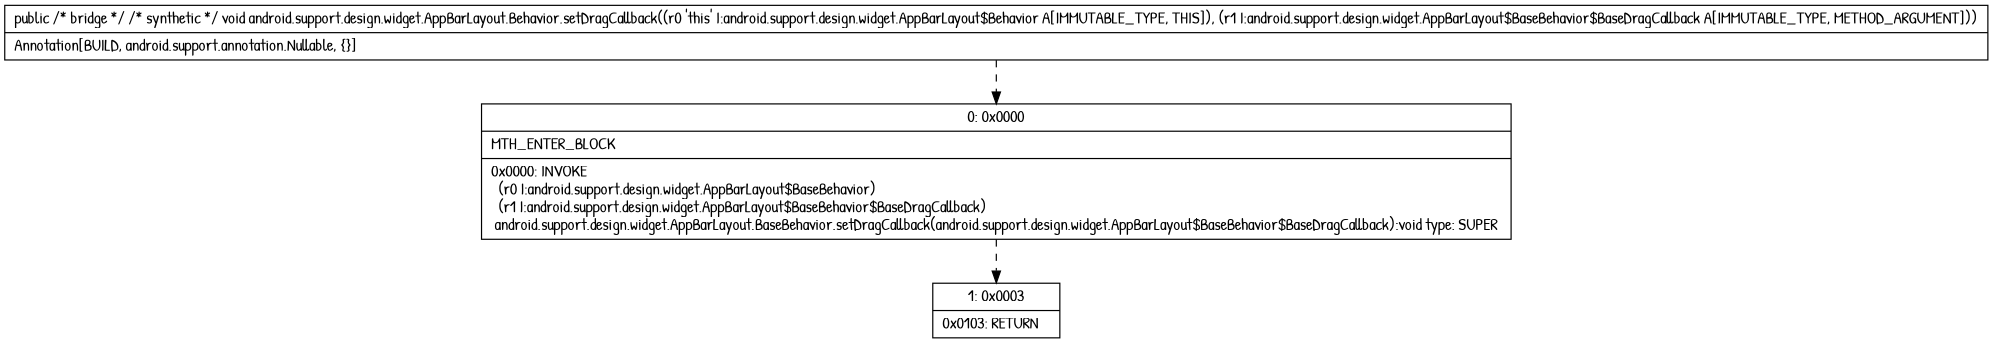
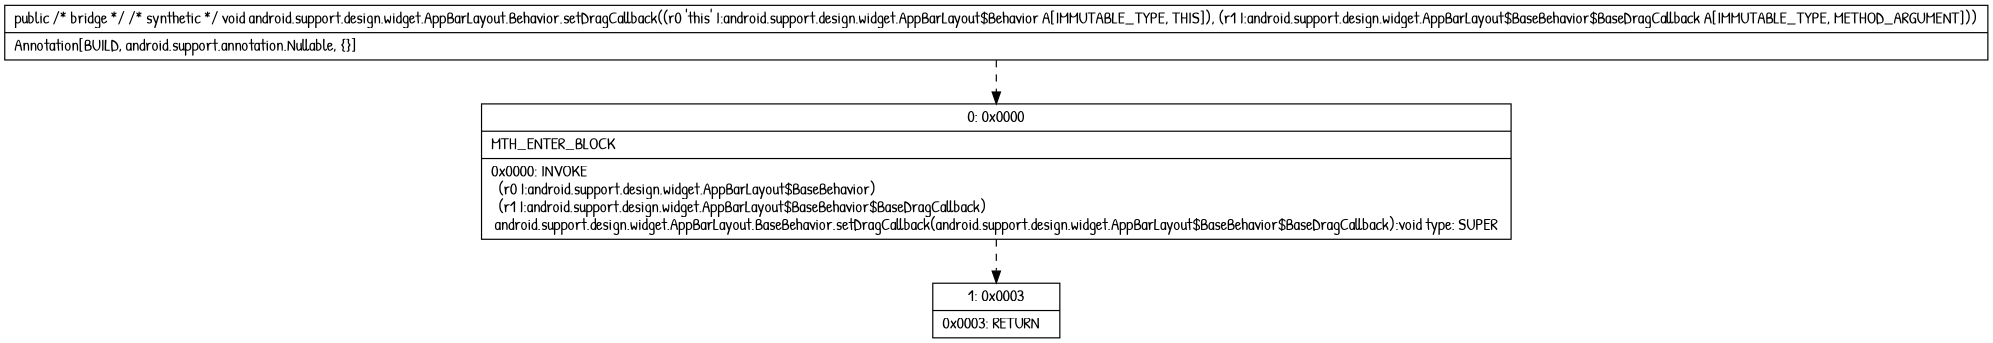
(996, 324) -> (996, 324)
